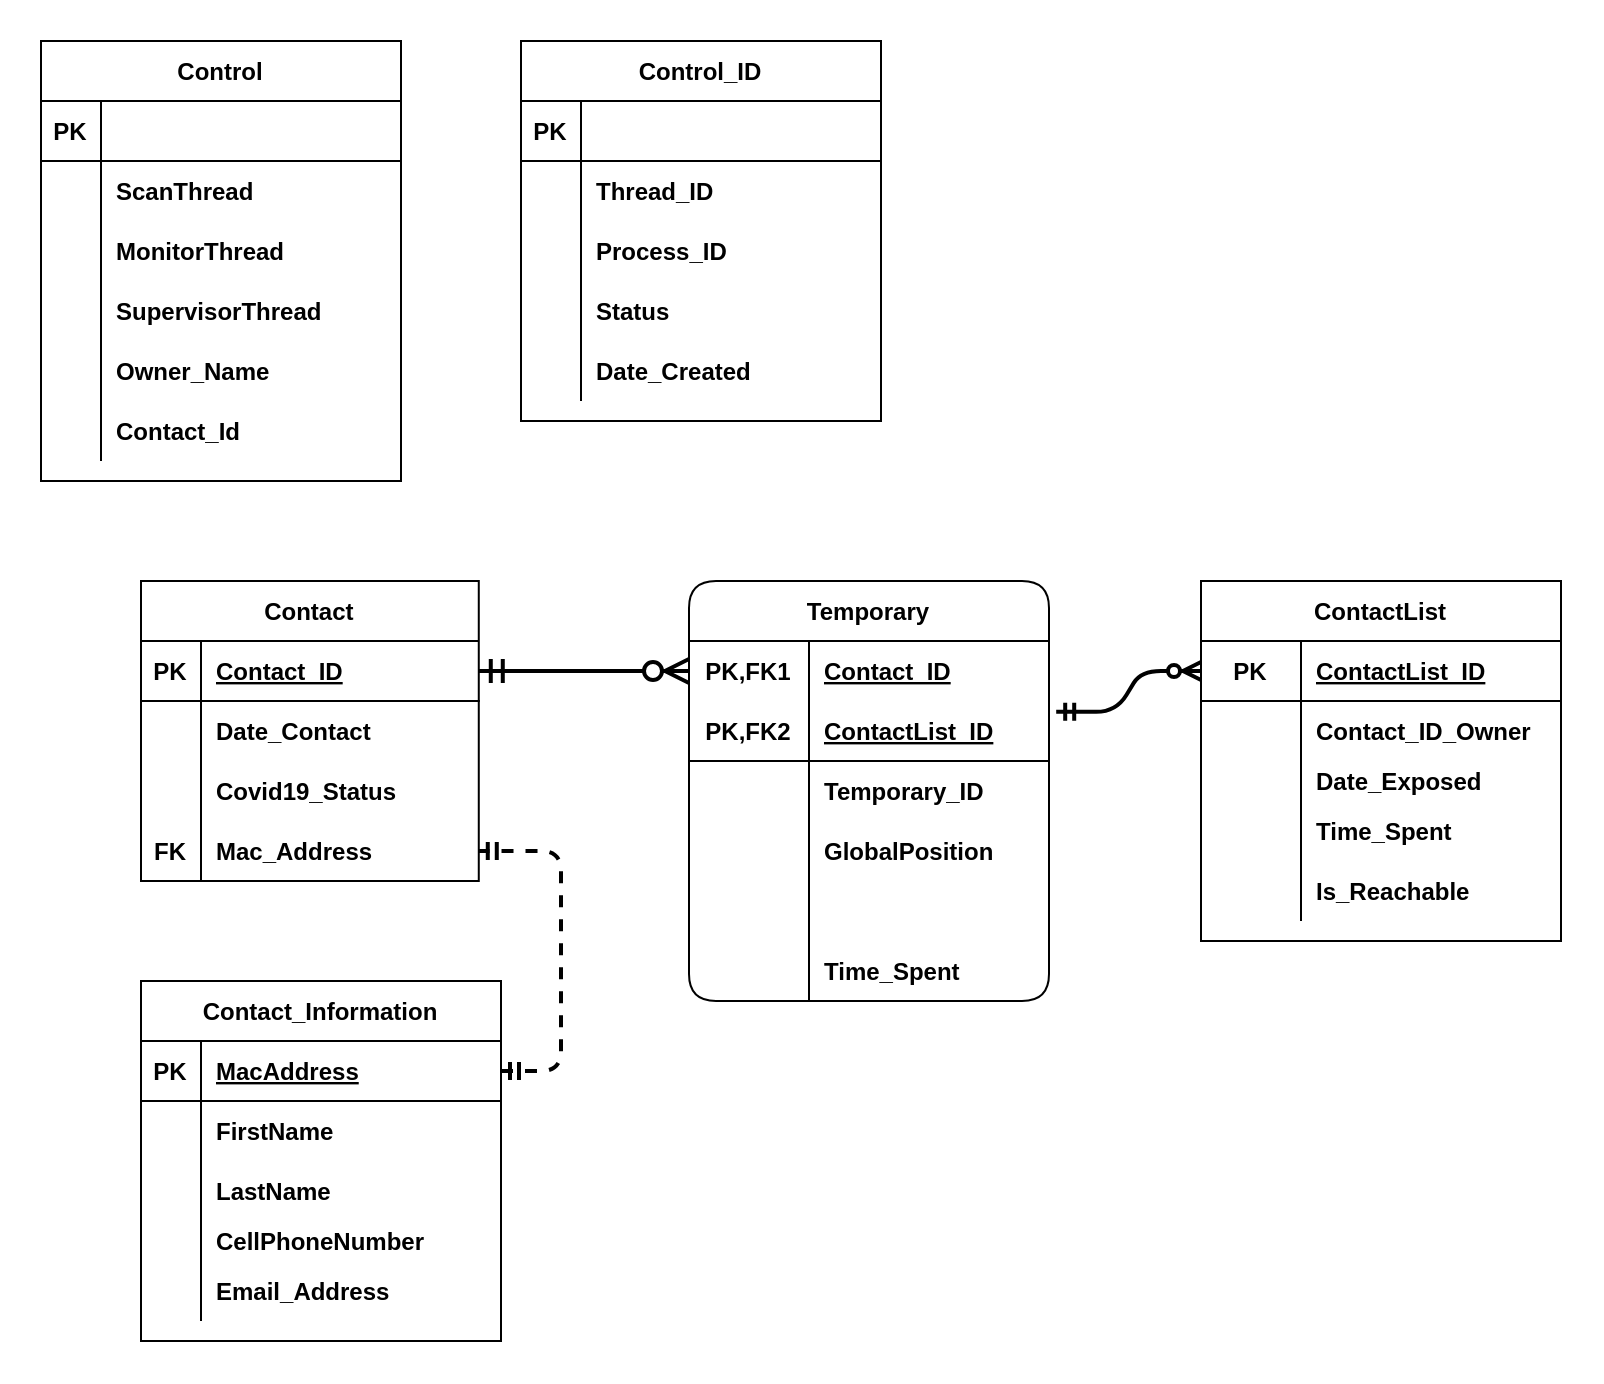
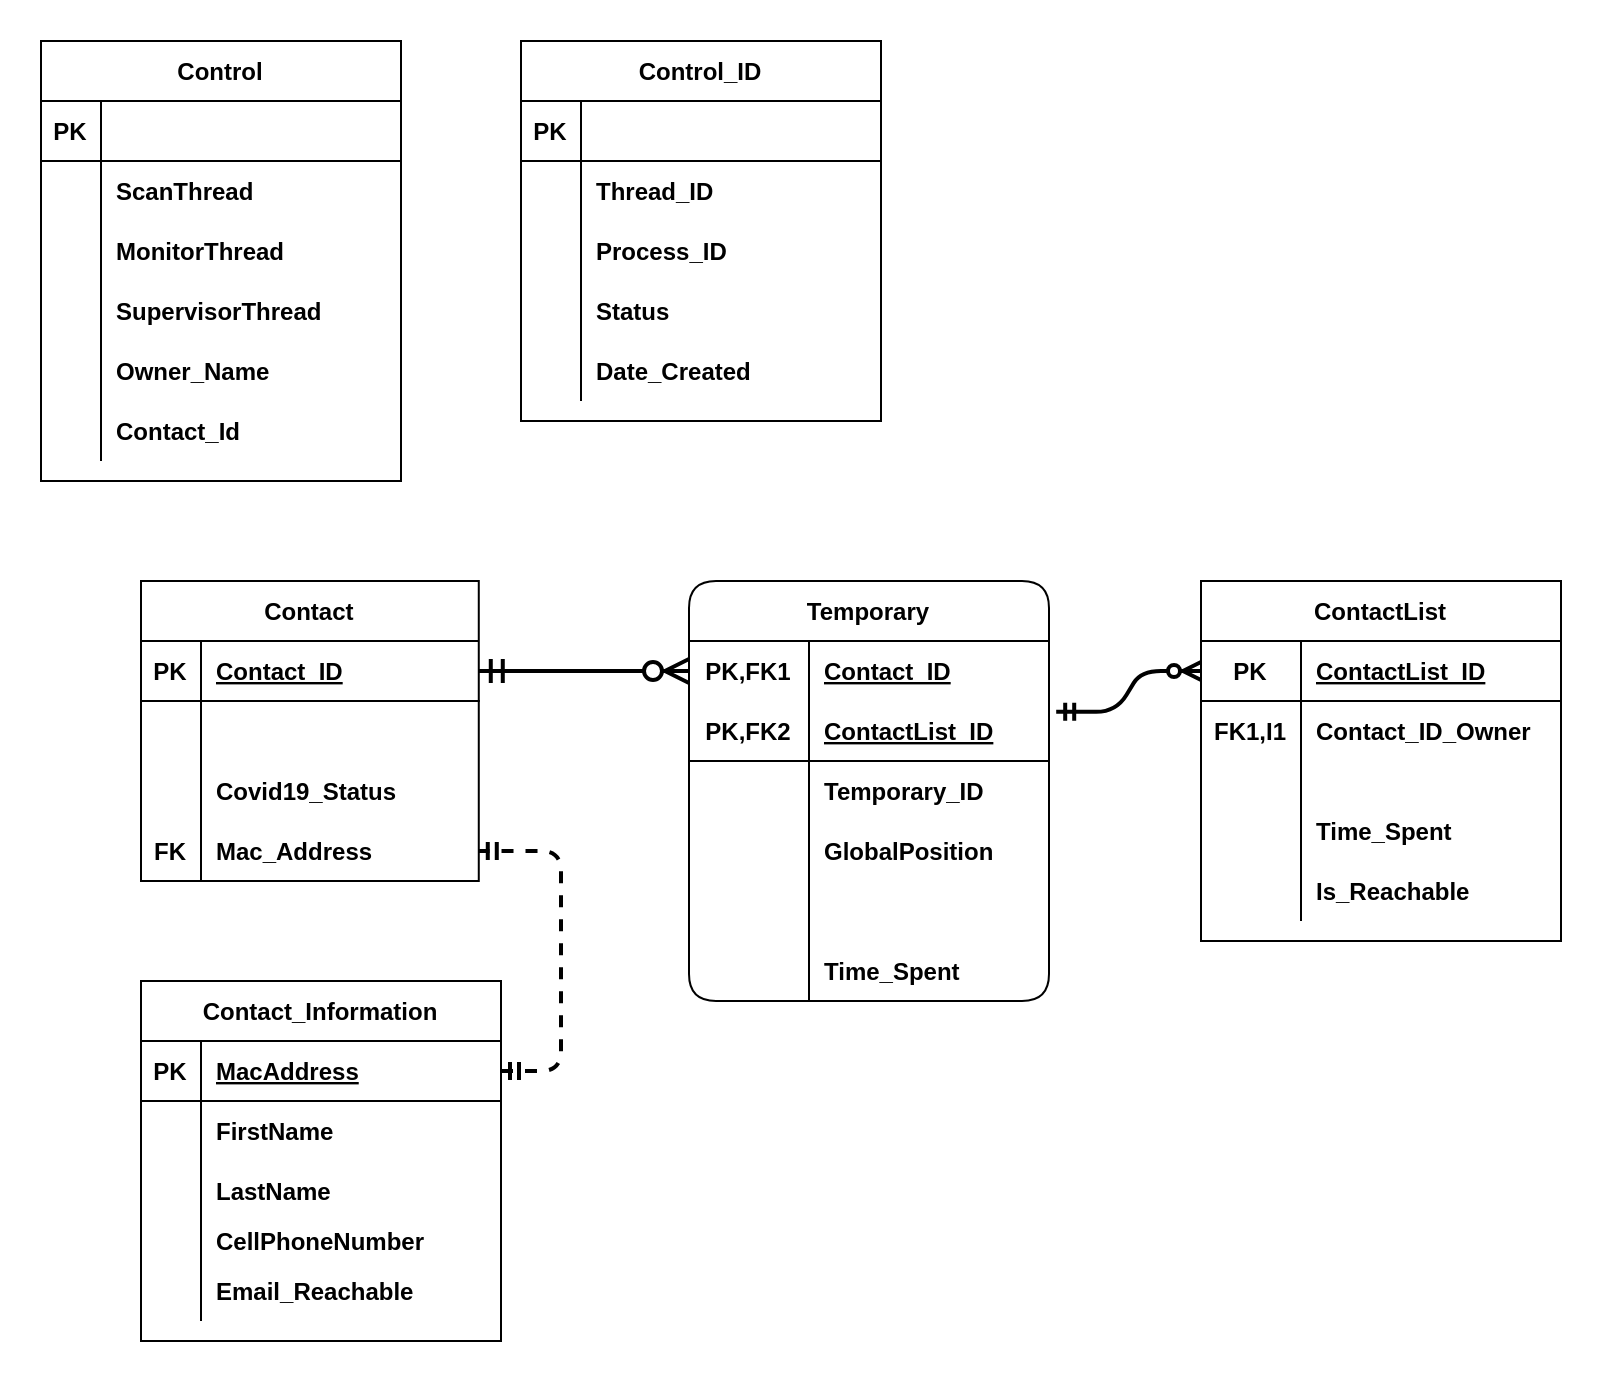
(340, 731) -> none
none -> (1251, 731)
(1431, 781) -> none
(297, 1292) -> (307, 1292)
